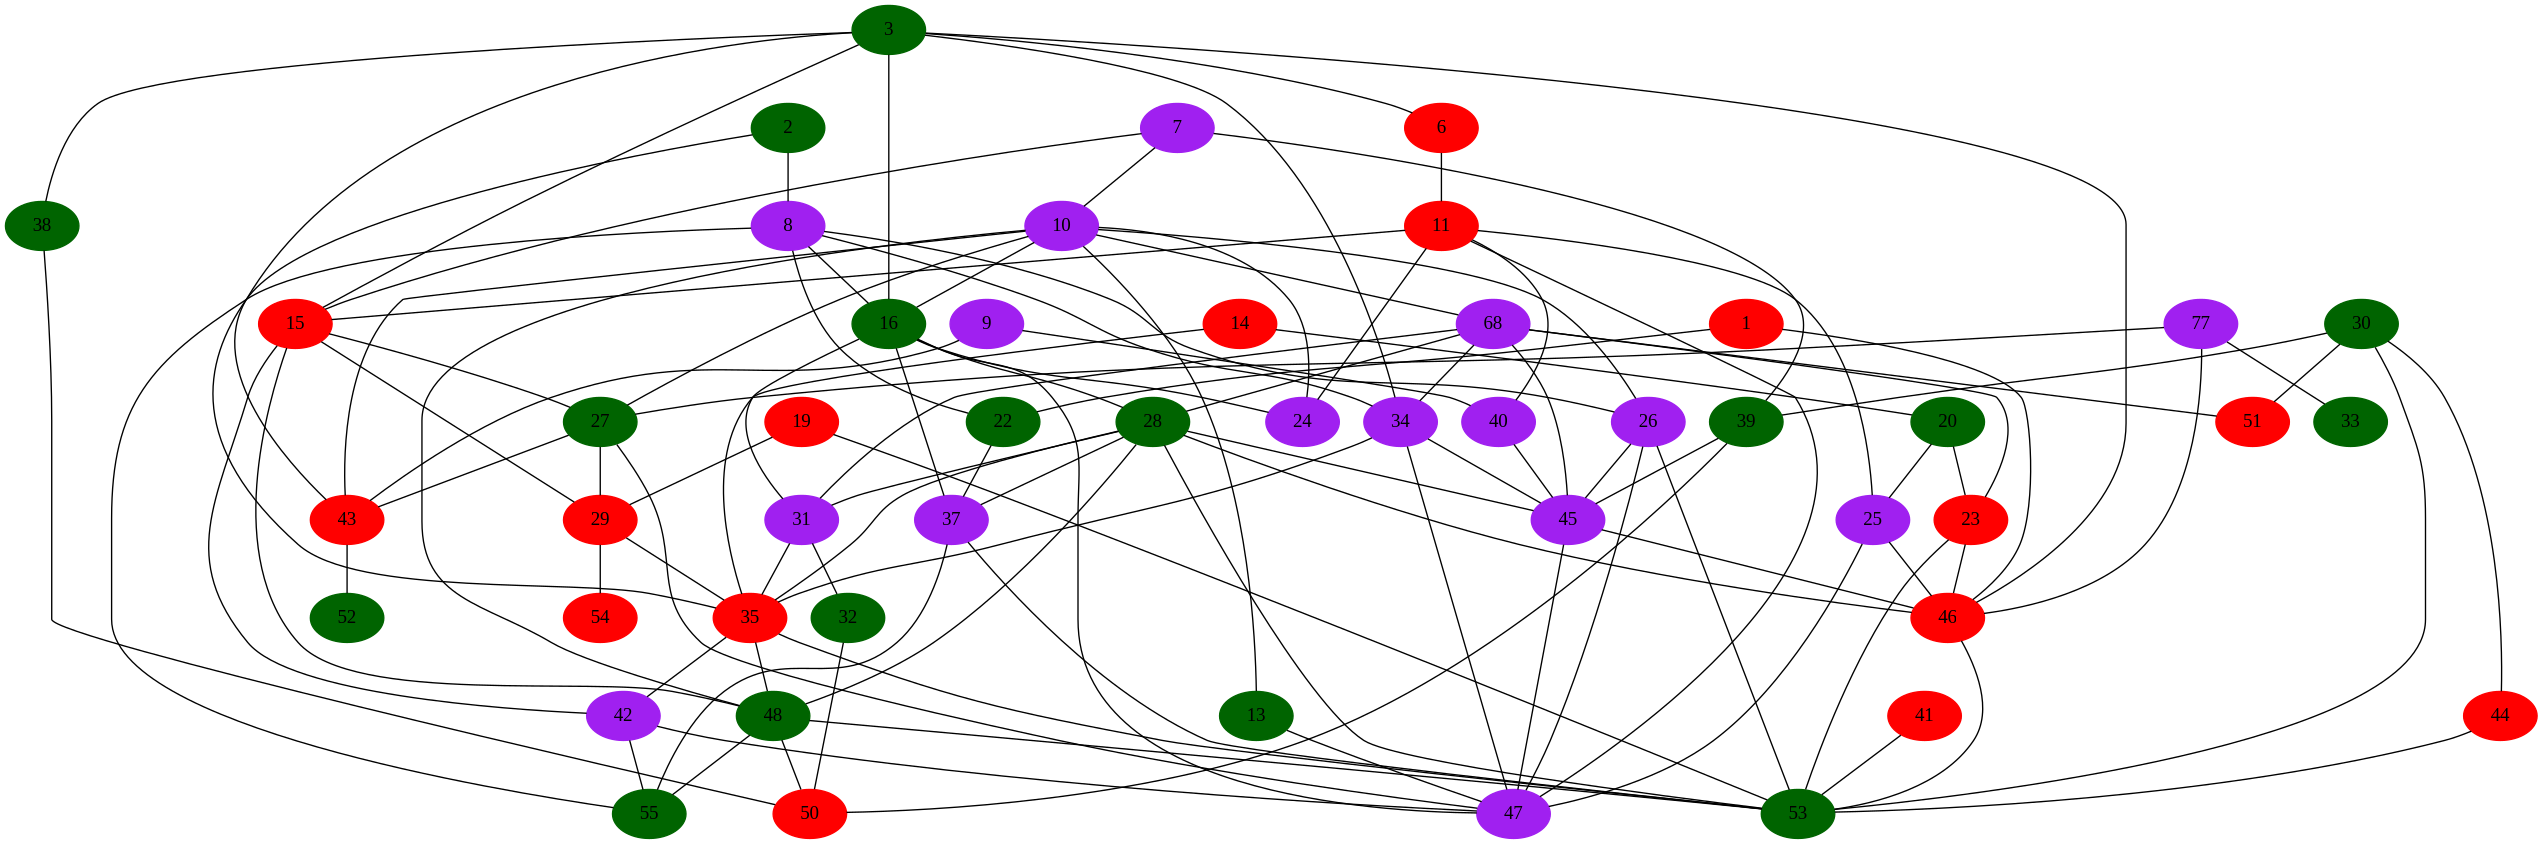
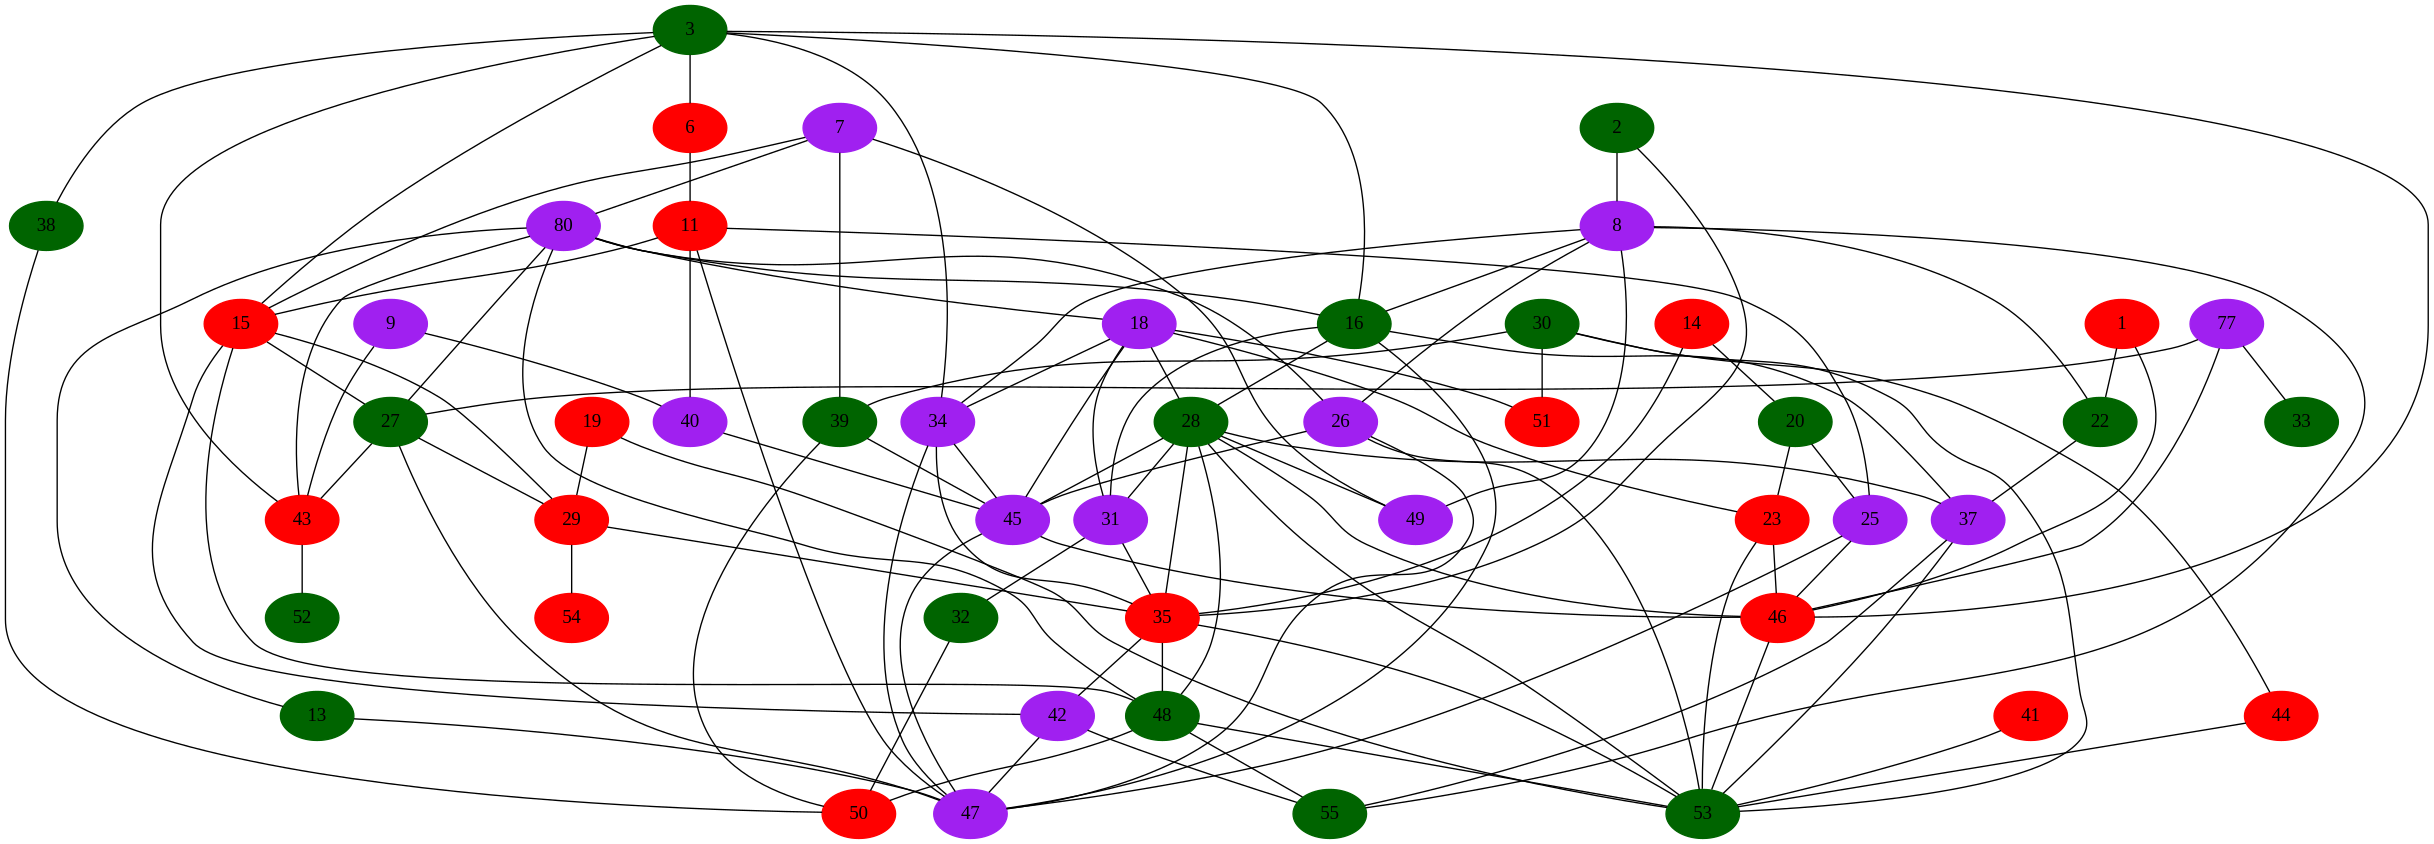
(1062, 226) -> (564, 226)
(1493, 324) -> (1139, 324)
(1303, 422) -> none
none -> (1416, 520)
